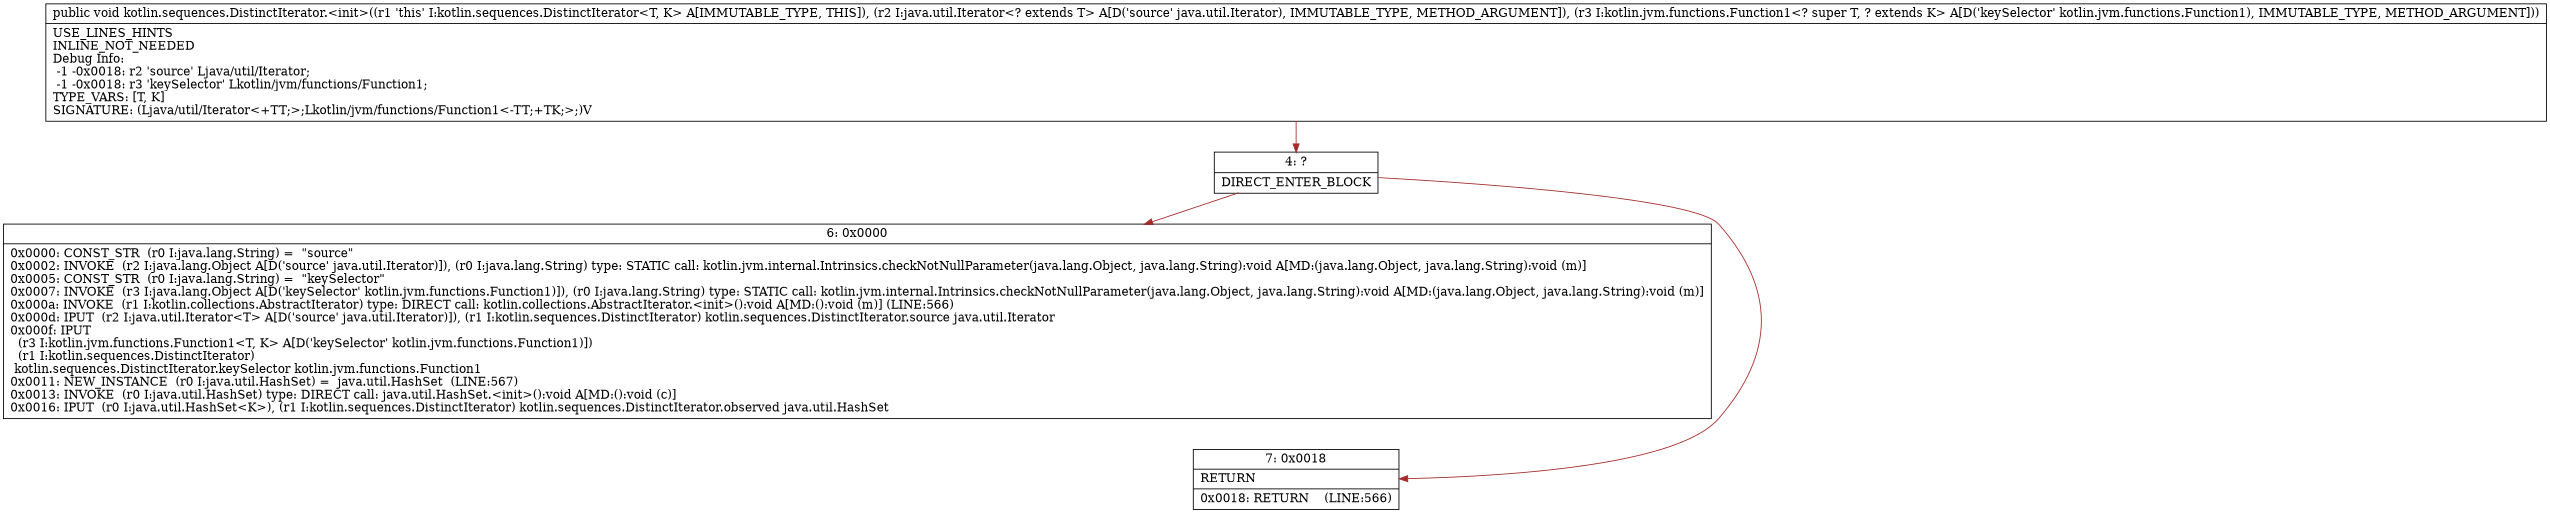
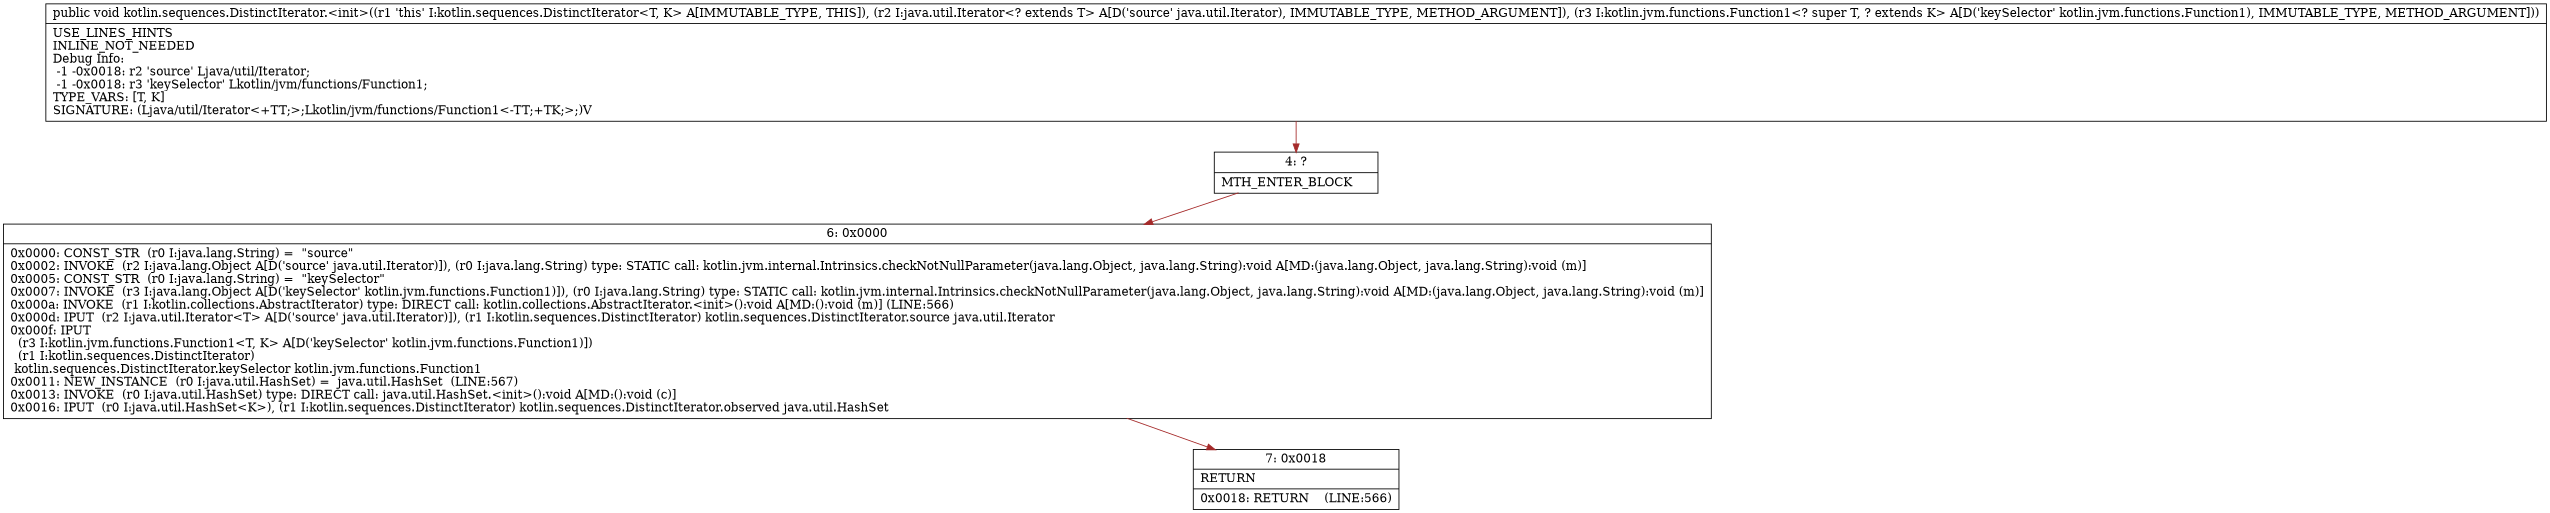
(1296, 183) -> (1287, 183)
(1760, 309) -> (1167, 433)
